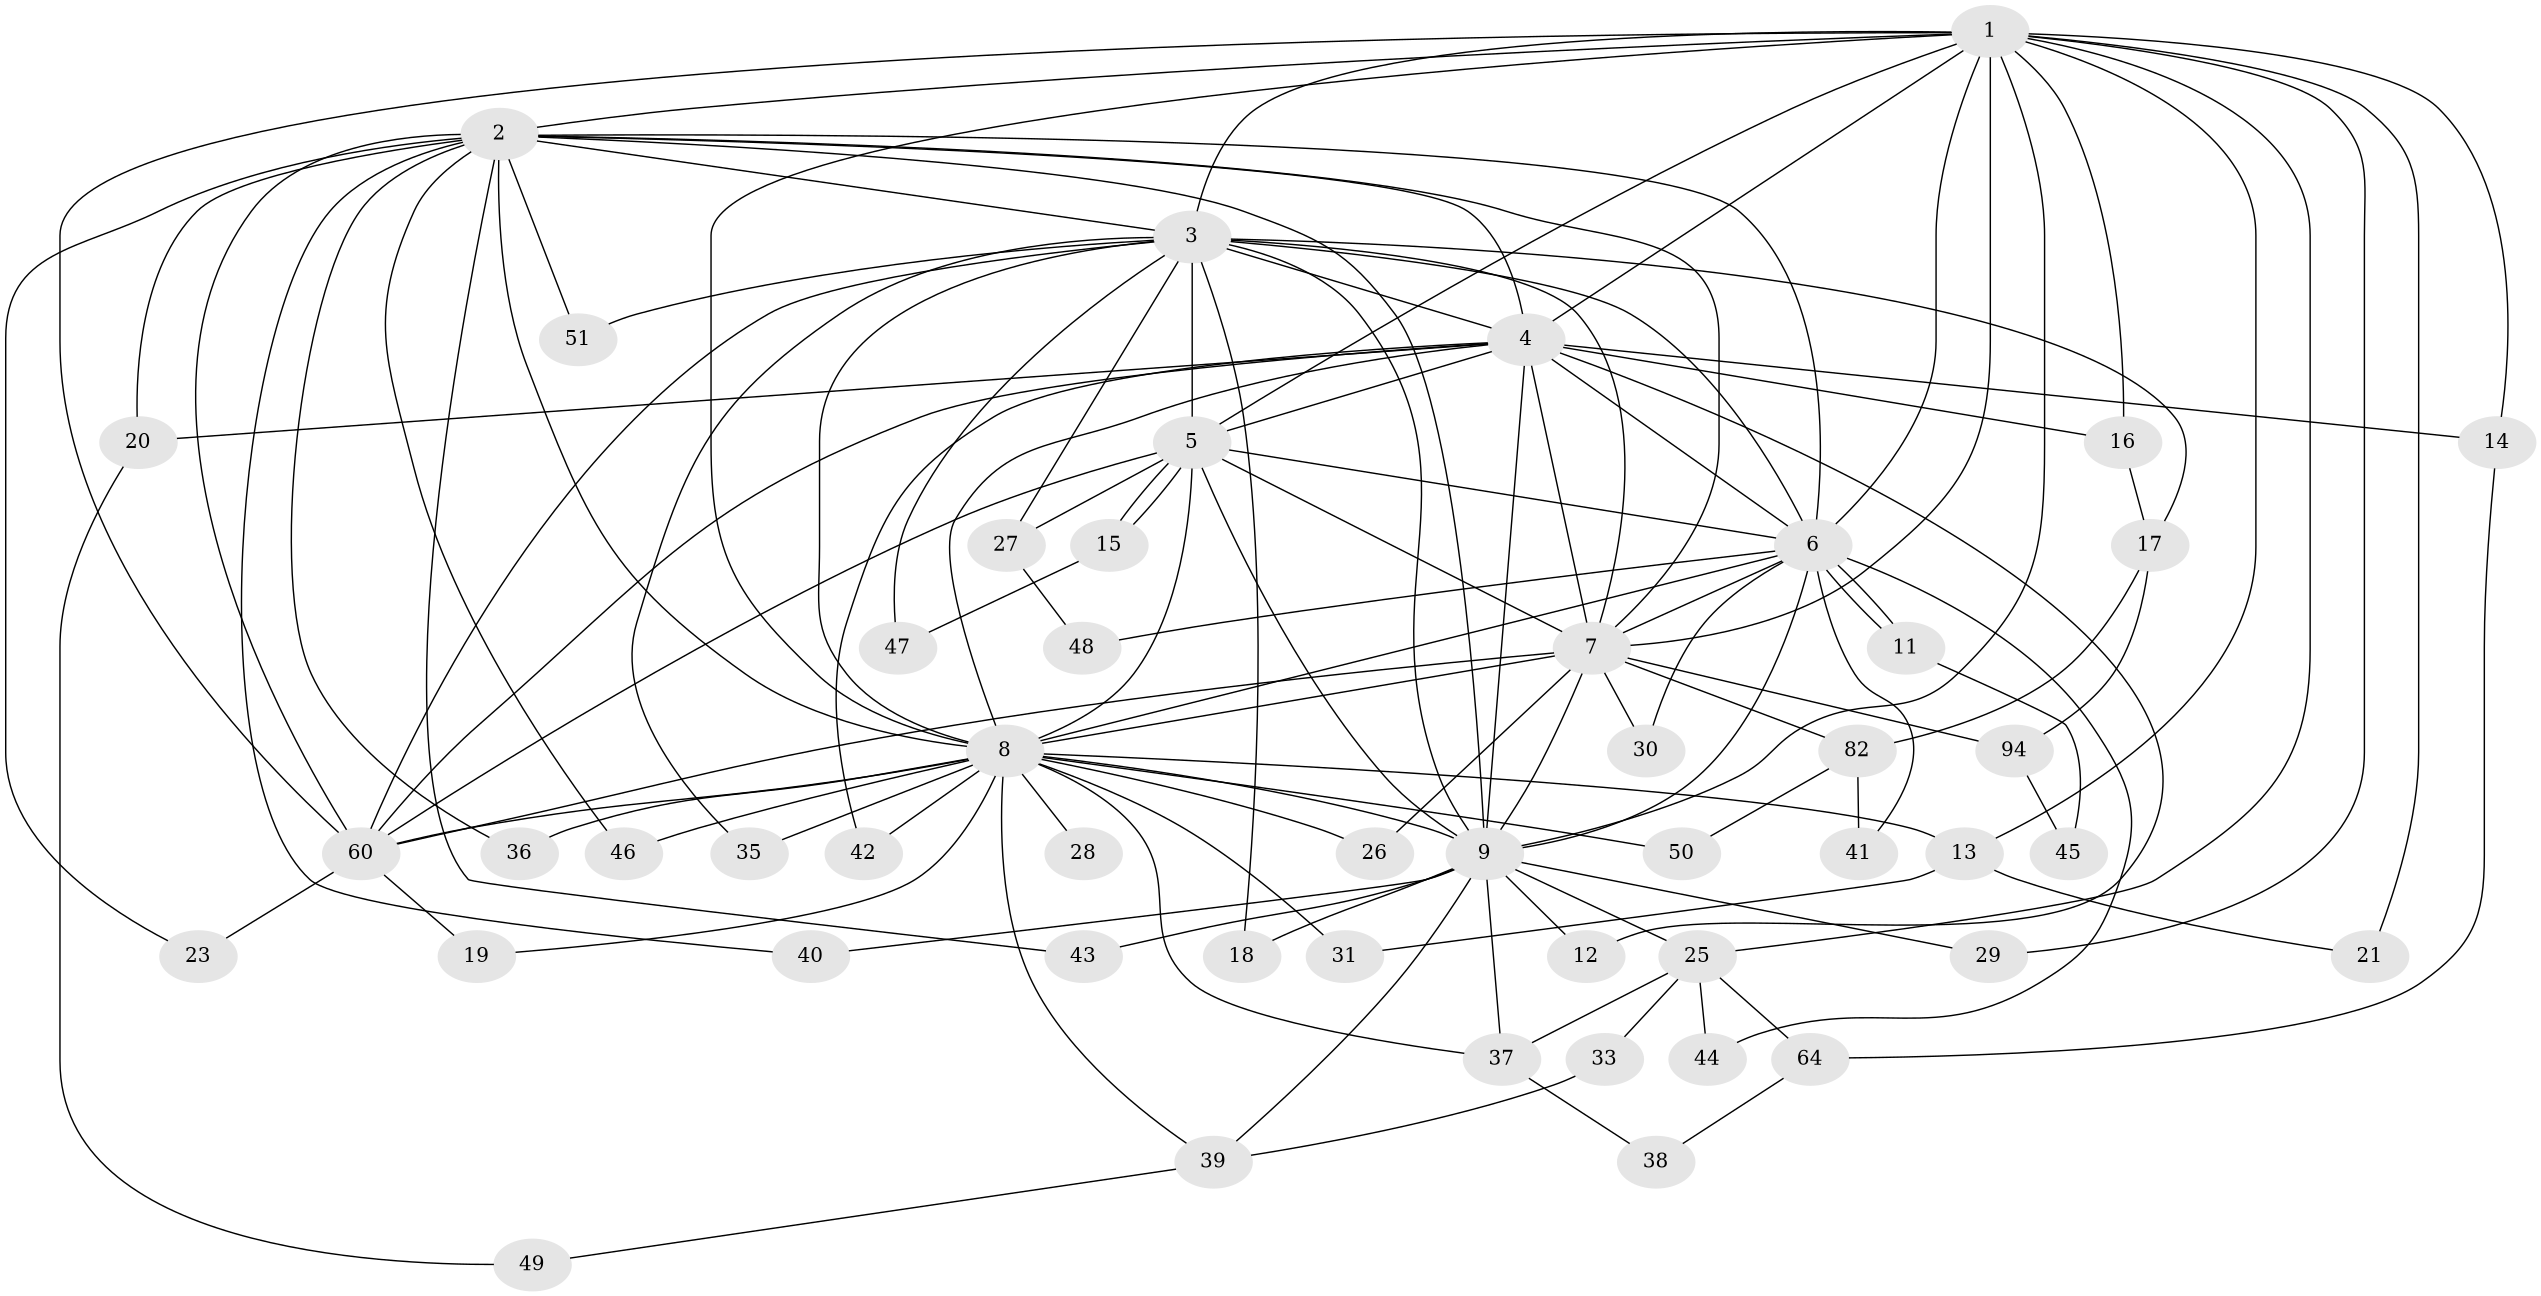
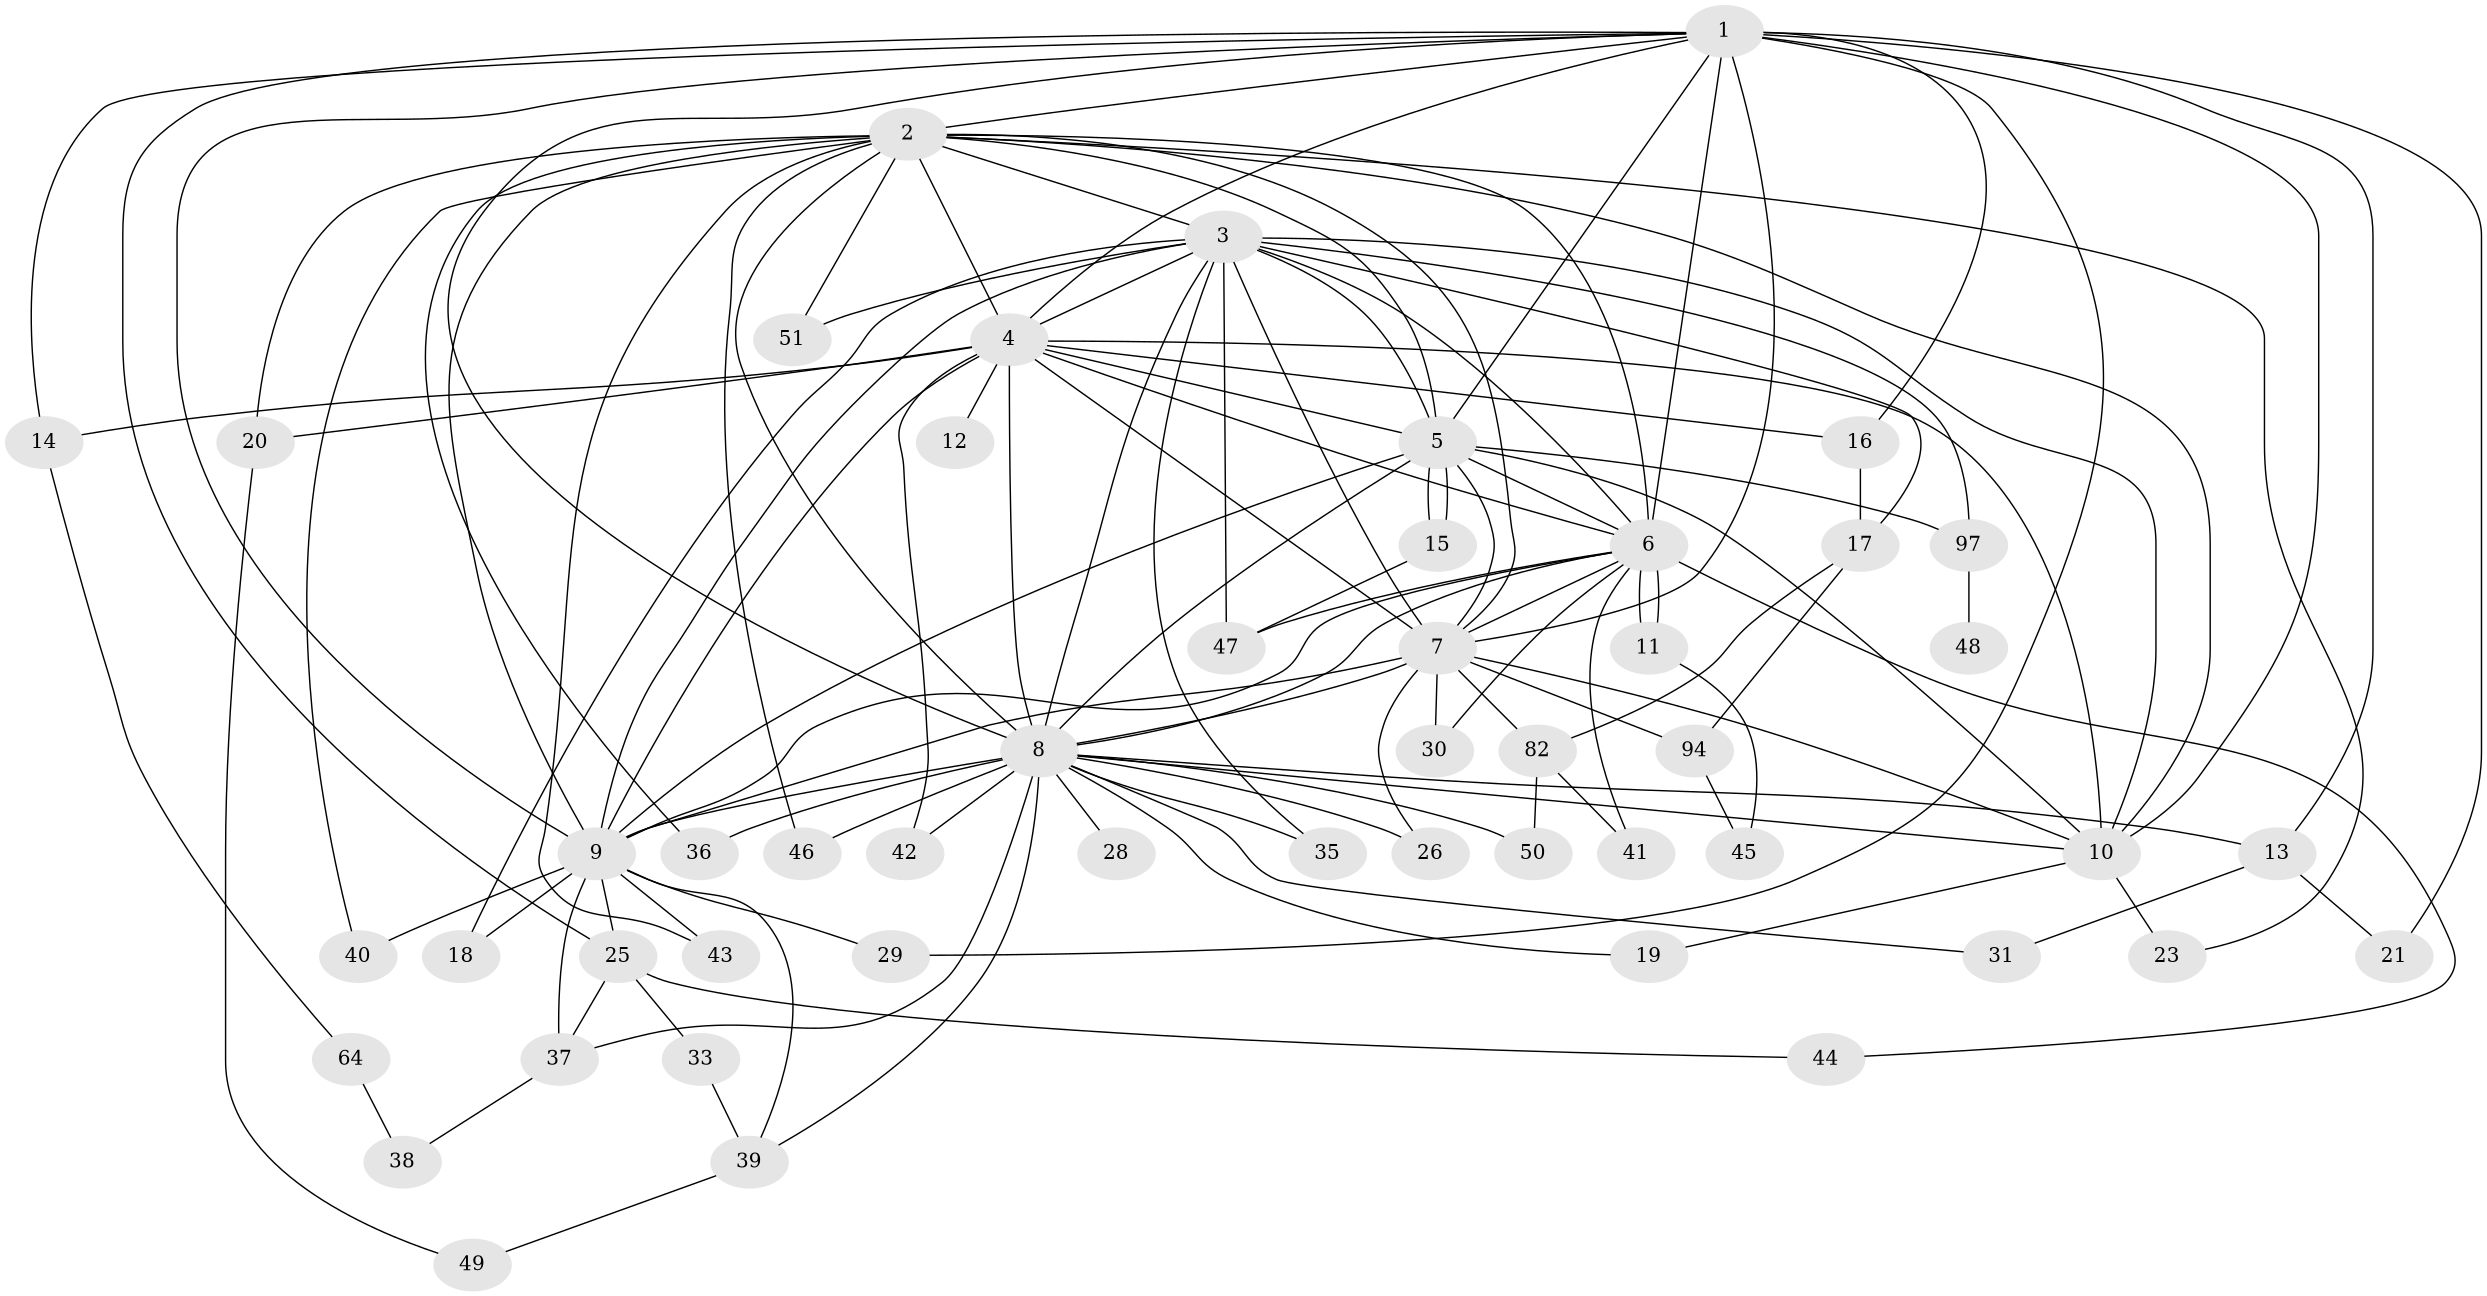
(1539, 45) -> none
none -> (1246, 199)
(1007, 545) -> (1969, 545)
(1446, 591) -> (1433, 585)
(361, 854) -> (2102, 854)
(1536, 905) -> none
(1754, 1008) -> none
